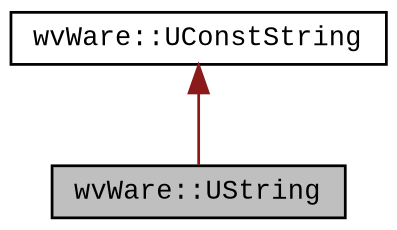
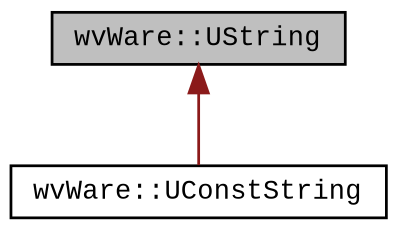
(199, 129) -> (199, 129)
